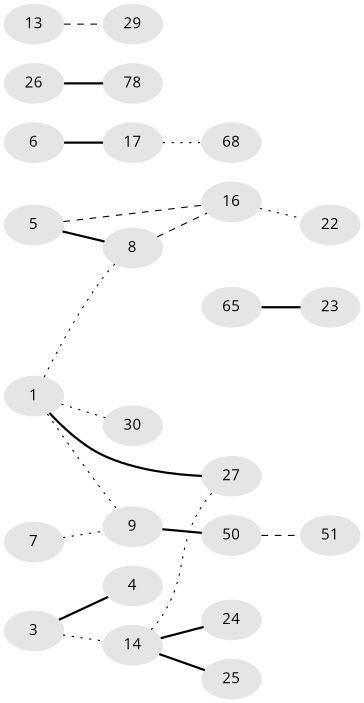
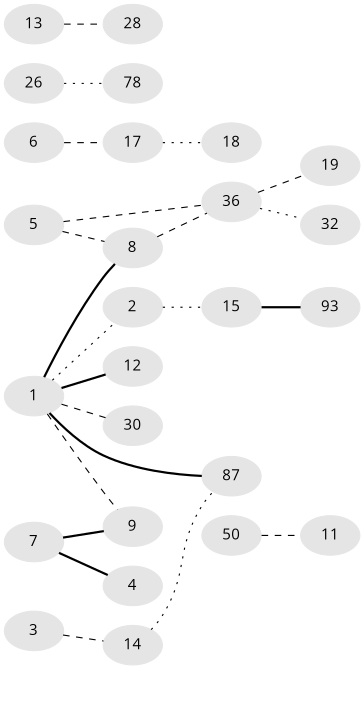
(133, 24) -> (133, 24)
(84, 83) -> (84, 83)
(84, 143) -> (84, 143)
(232, 143) -> (232, 143)
none -> (330, 166)
(232, 202) -> (232, 202)
(330, 225) -> (330, 225)
(84, 236) -> (84, 236)
none -> (133, 307)
(232, 307) -> (232, 307)
(330, 307) -> (330, 307)
(76, 318) -> (76, 318)
none -> (133, 366)
(84, 411) -> (84, 411)
(82, 462) -> (82, 462)
(232, 476) -> (232, 476)
(182, 531) -> none
(83, 534) -> (83, 534)
(330, 535) -> (330, 535)
(84, 608) -> (83, 564)
(232, 620) -> none
(83, 638) -> (83, 638)
(232, 679) -> none
